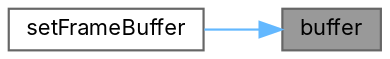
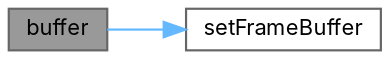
(232, 30) -> (135, 30)
